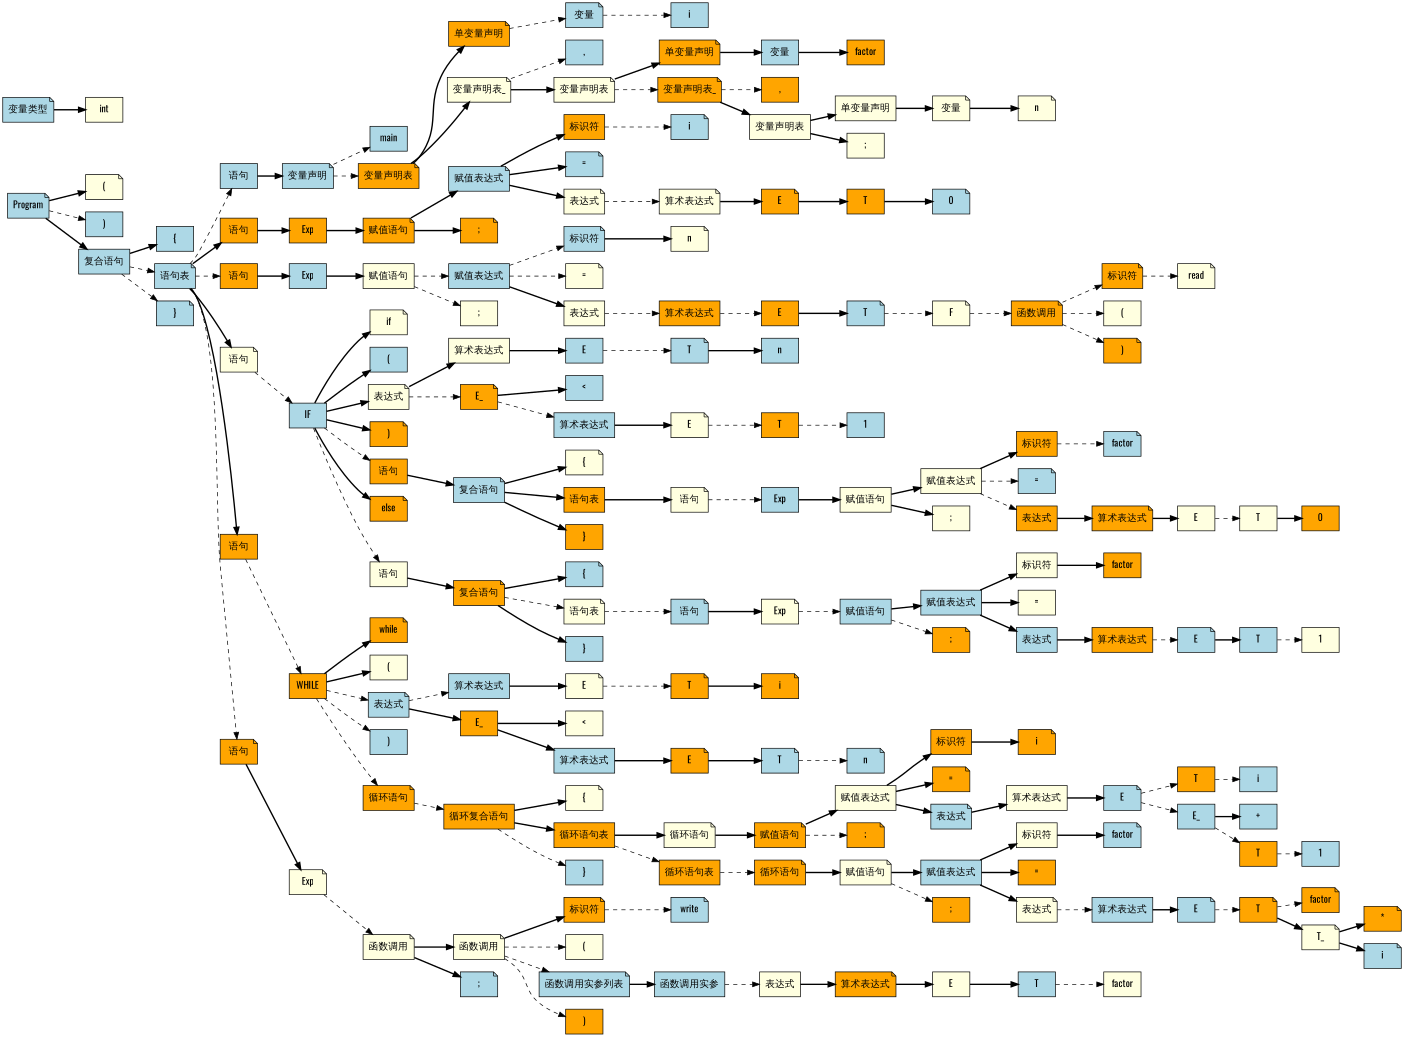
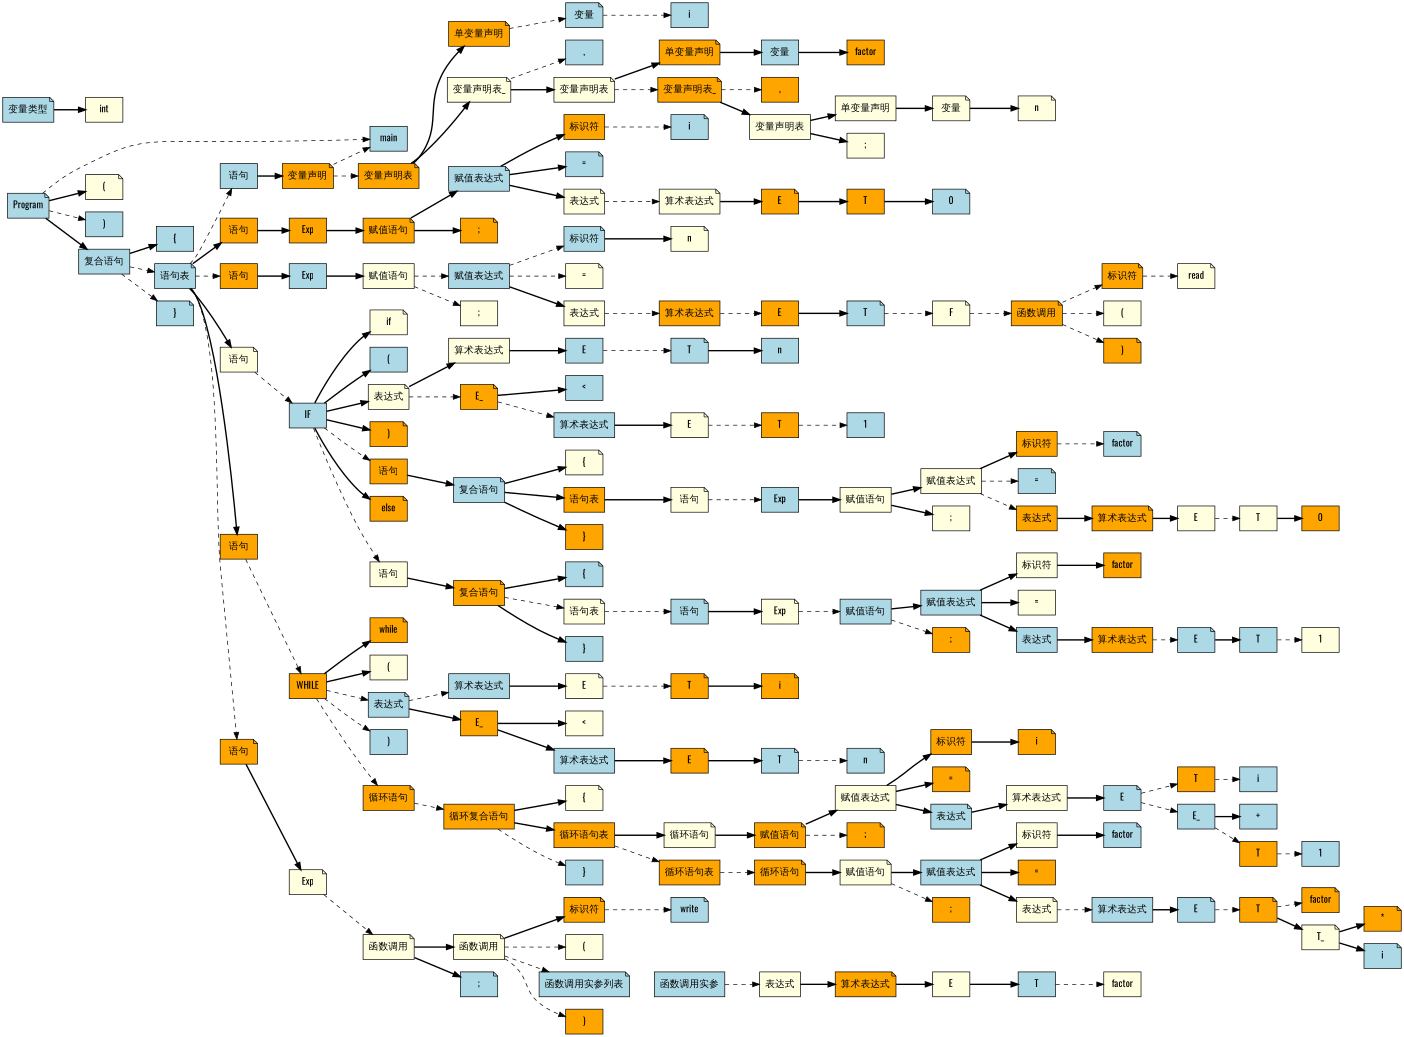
none -> (196, 142)
(308, 176) -> (308, 176)
(639, 984) -> none
